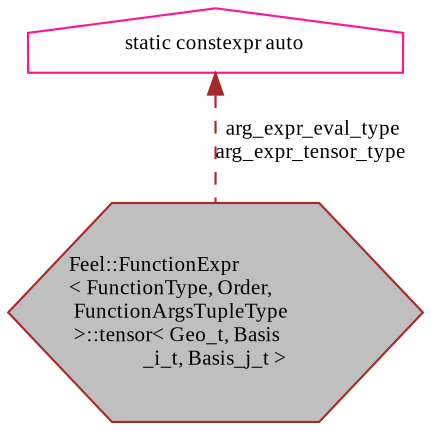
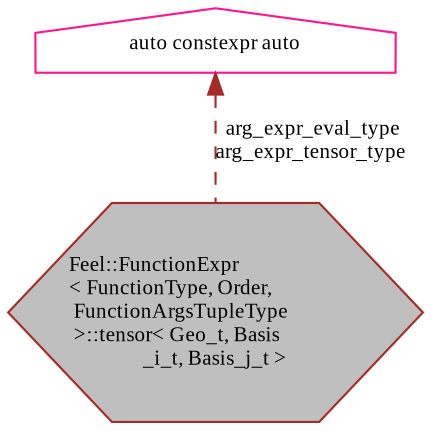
(216, 44) -> (216, 44)
